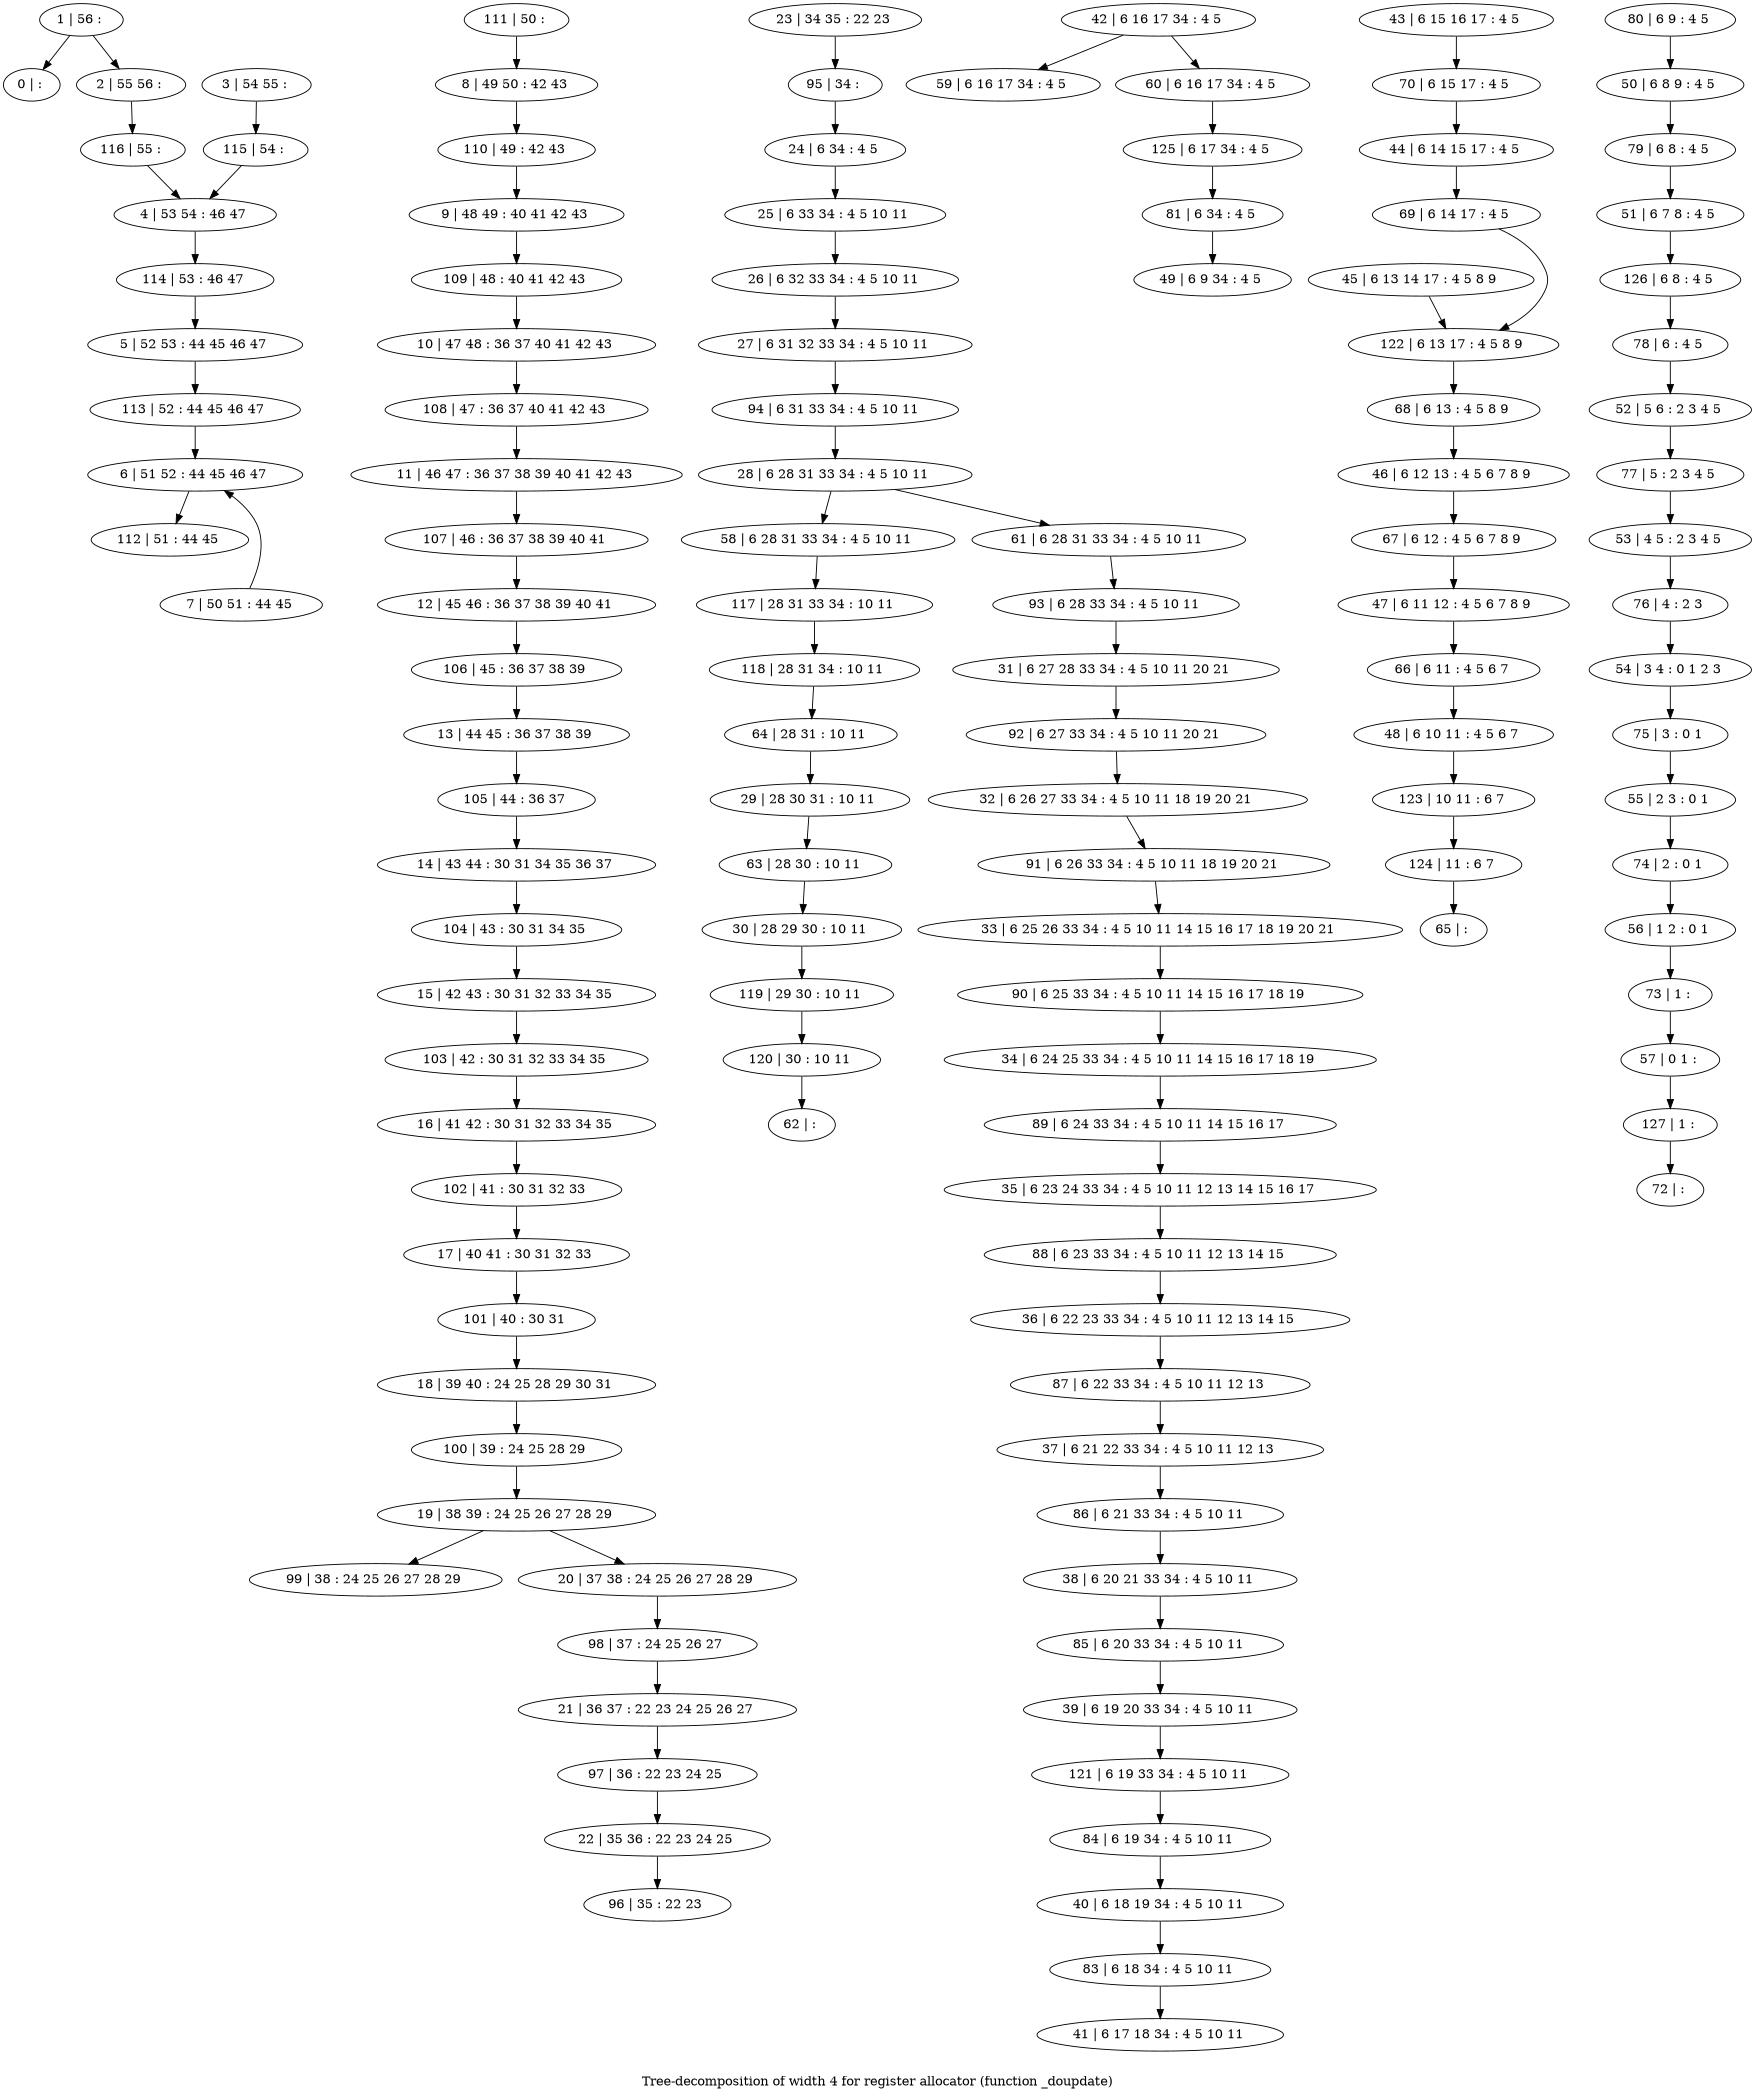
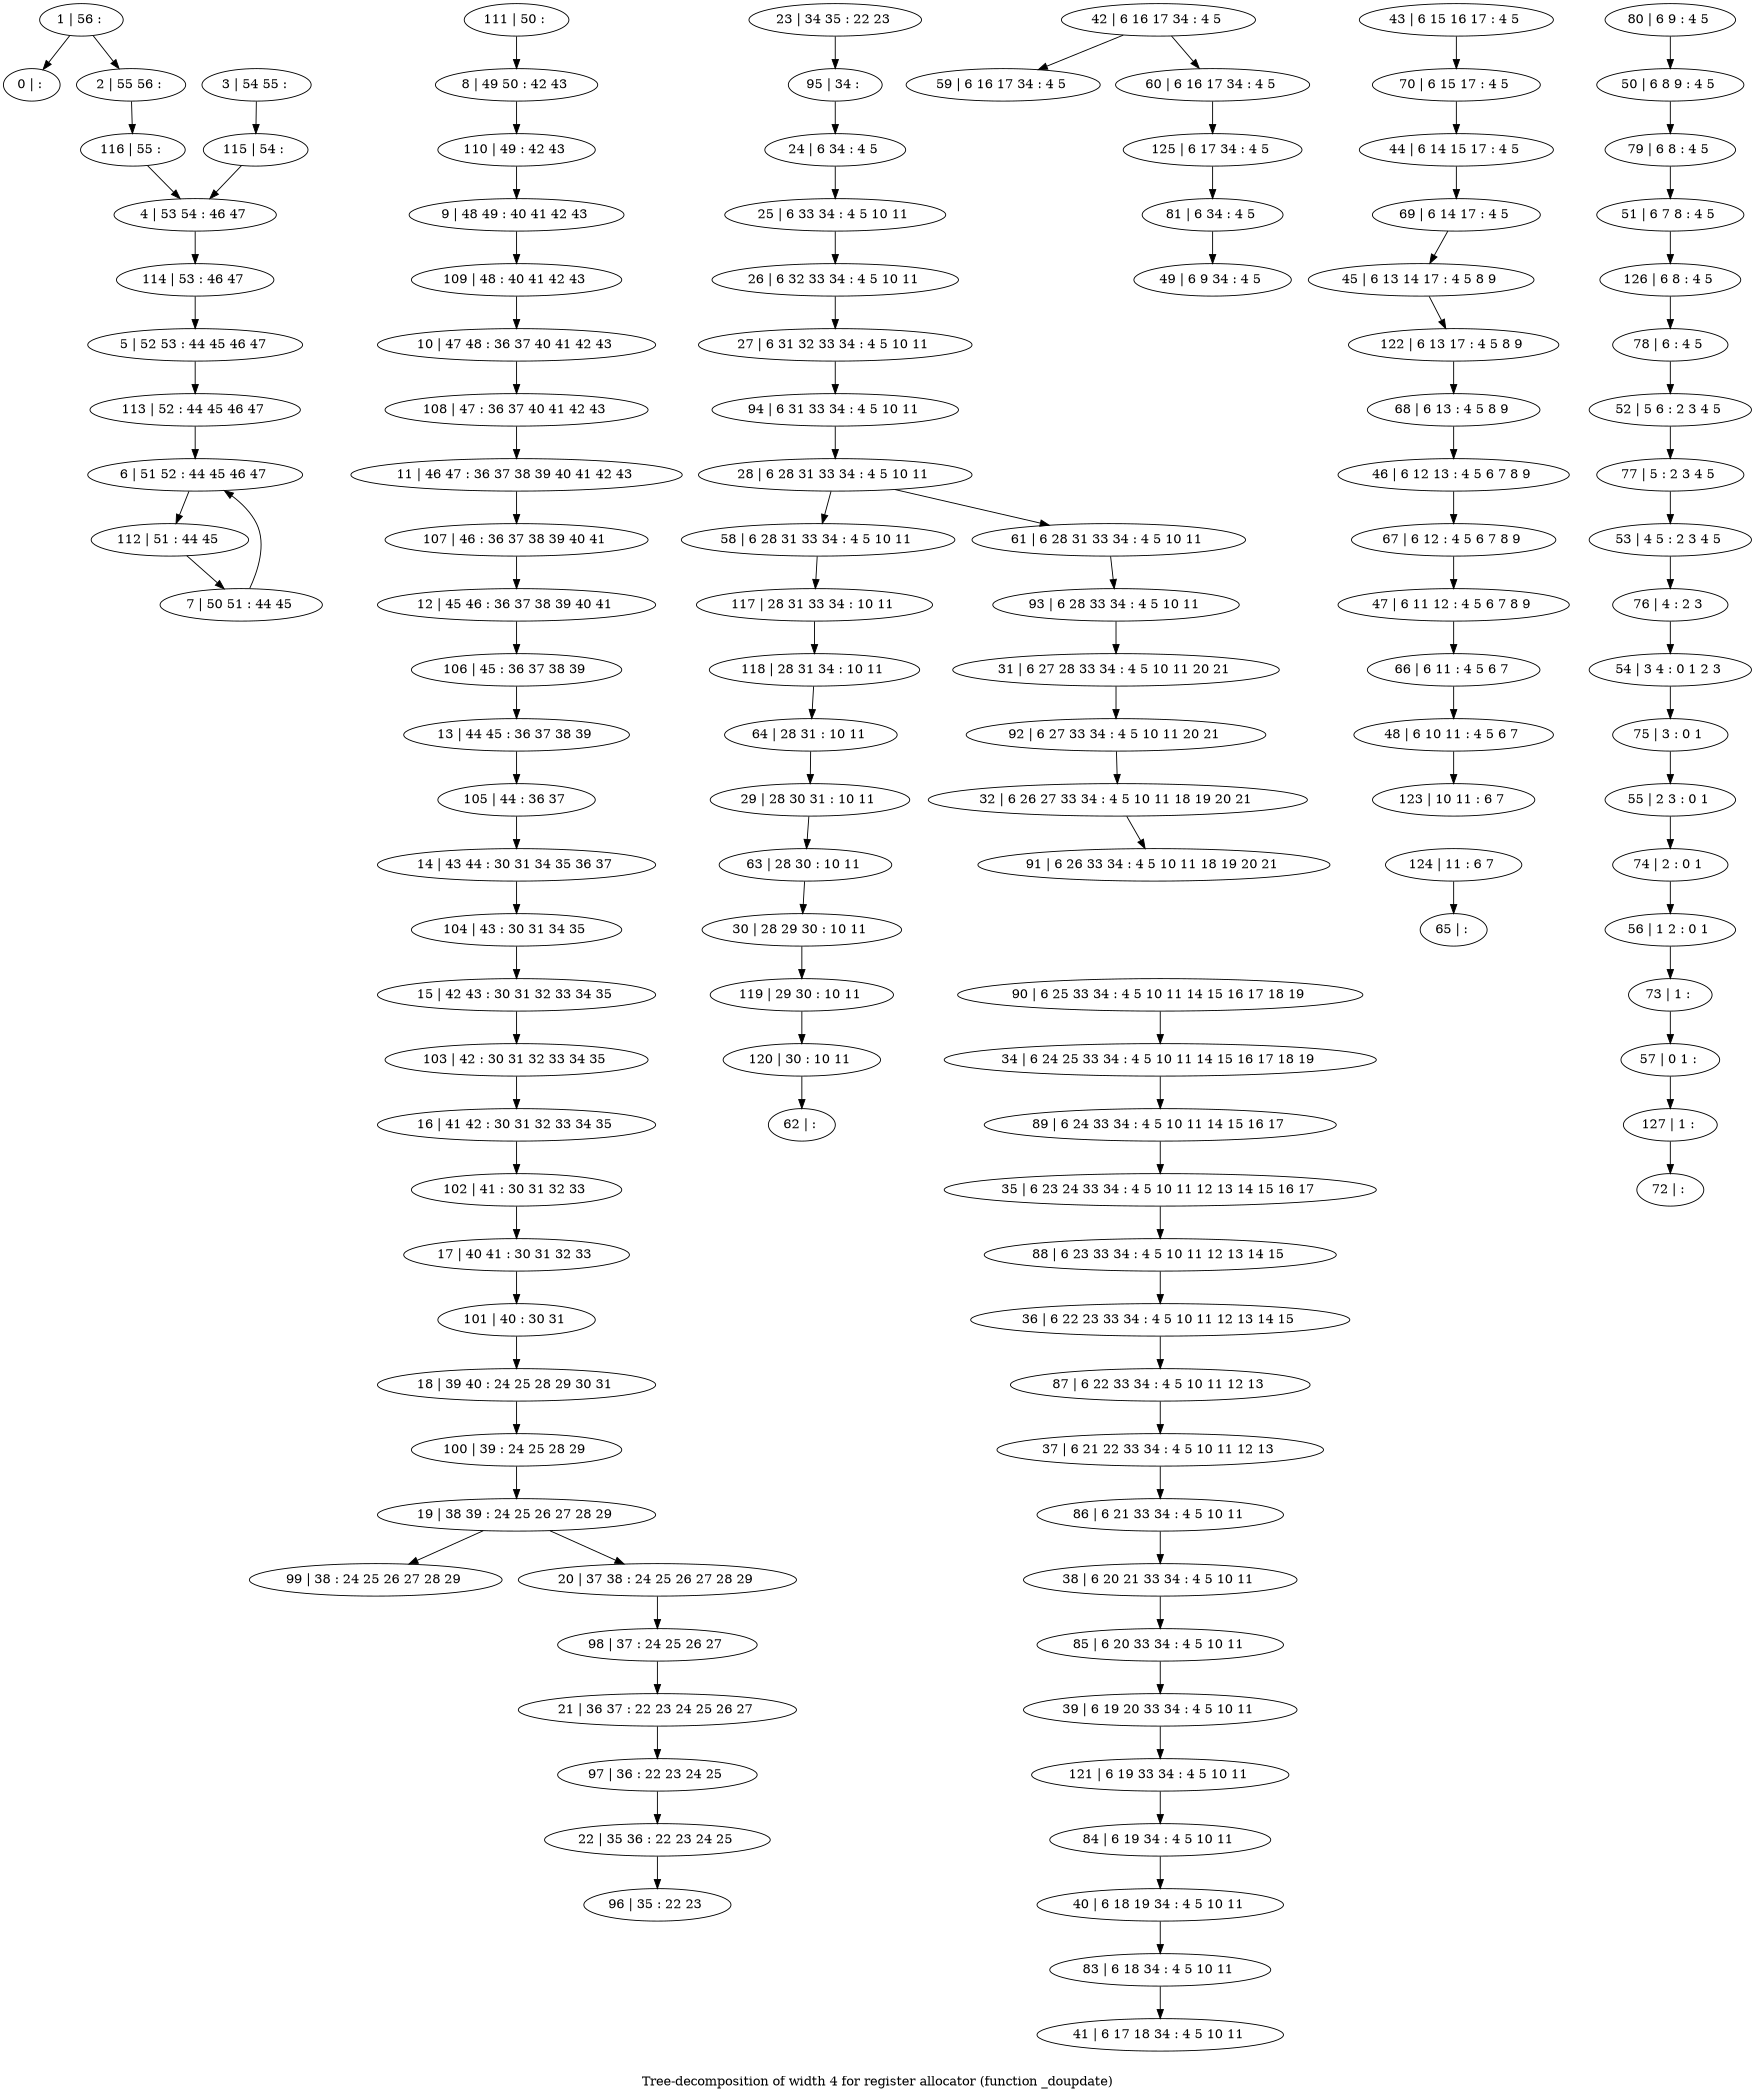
(1547, 275) -> (1441, 243)
none -> (202, 569)
(1454, 828) -> none
(1160, 930) -> none
